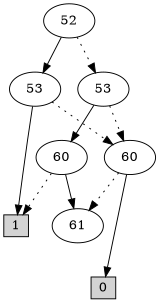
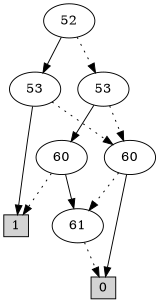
none -> (90, 255)
